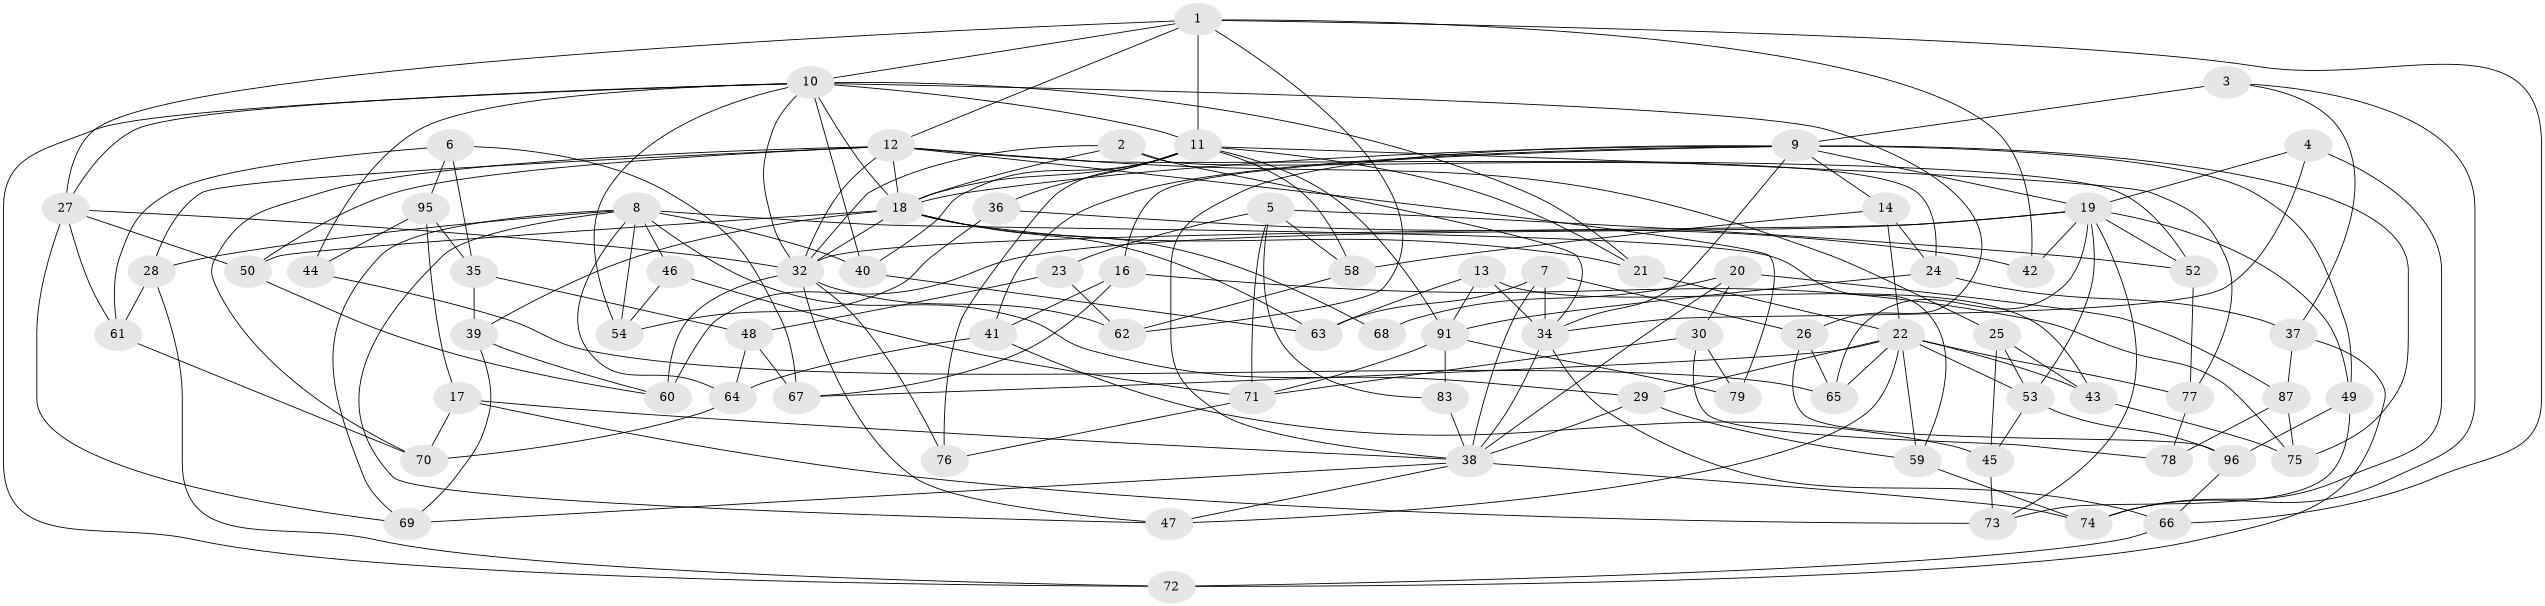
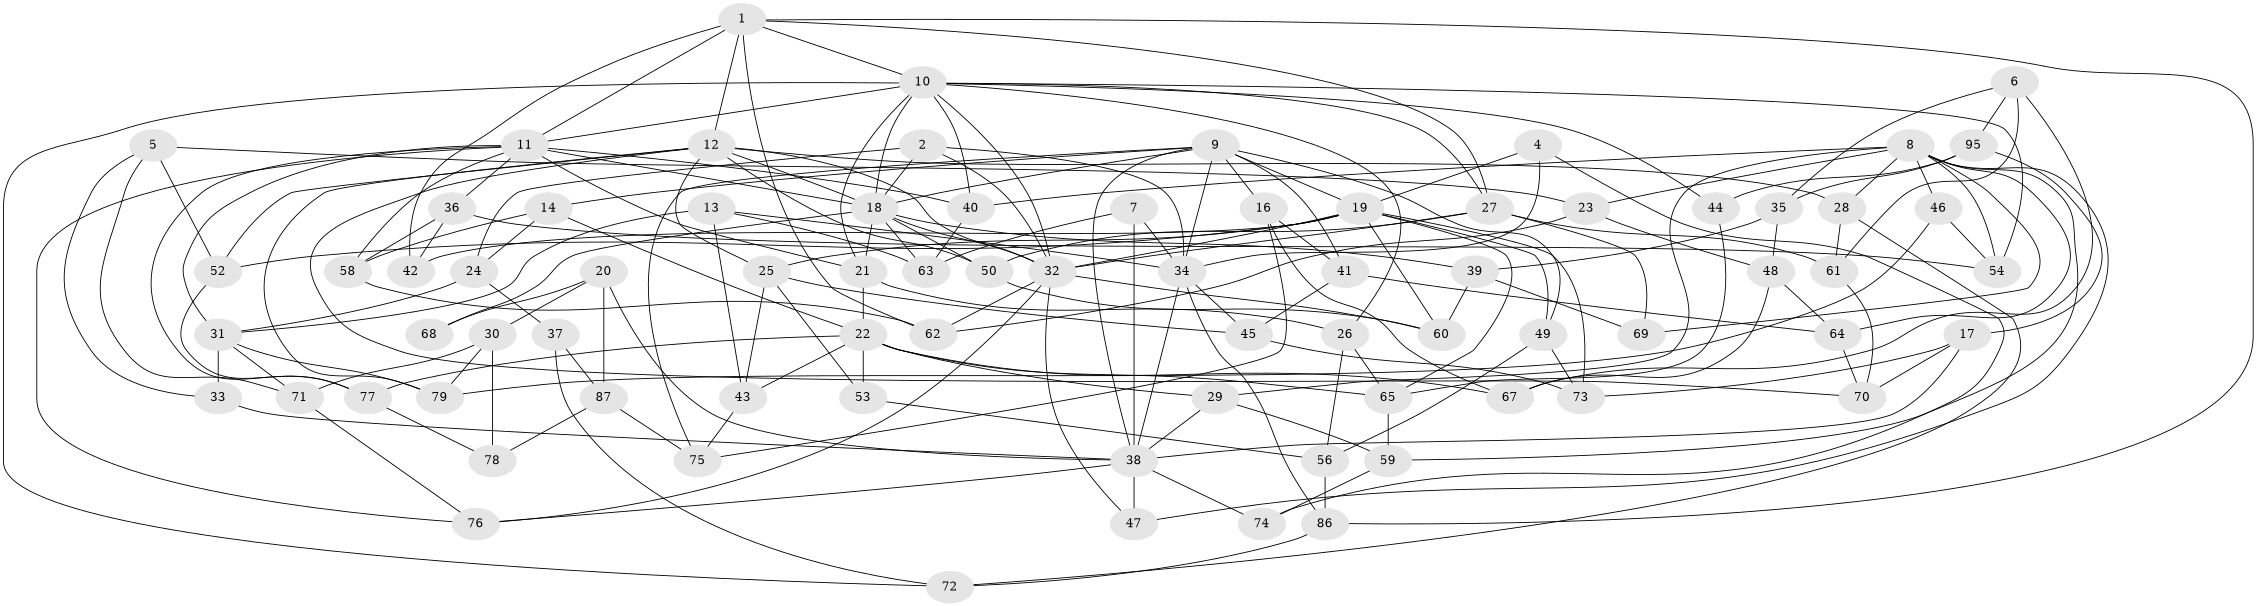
(2227, 82) -> none
none -> (1748, 175)
(1318, 245) -> (400, 240)
(1696, 308) -> (1068, 310)
(2081, 317) -> (1063, 240)
(1445, 335) -> (218, 335)
(971, 352) -> (1403, 372)
(1445, 398) -> (218, 398)
(1909, 398) -> (1388, 423)
(2010, 429) -> (1216, 303)
(2232, 461) -> (1325, 461)
(1571, 493) -> none
(913, 494) -> (805, 496)
(2167, 524) -> (1325, 524)
